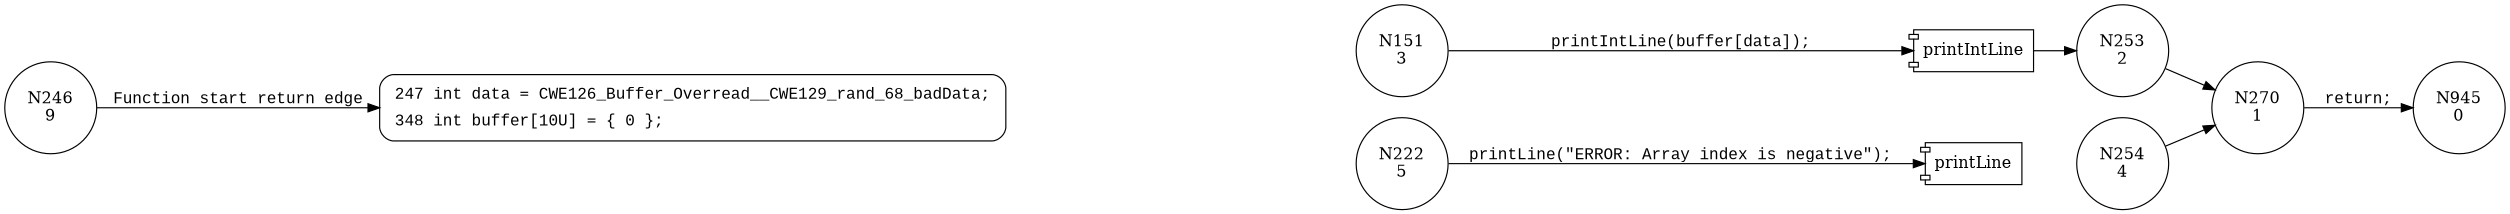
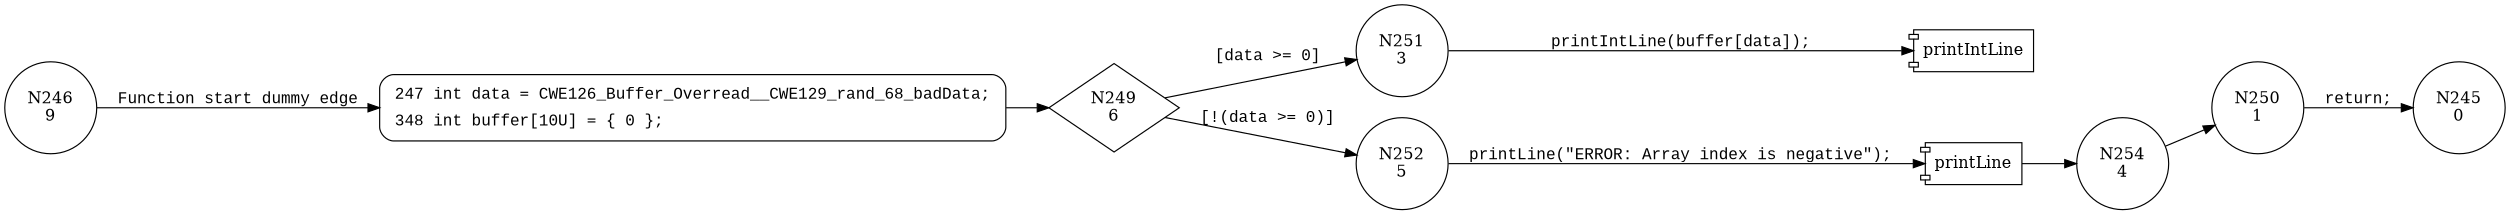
(1402, 51) -> (1402, 51)
(2123, 51) -> none
(238, 99) -> (238, 99)
none -> (1114, 108)
(2258, 108) -> (2258, 108)
(2459, 108) -> (2459, 108)
(1402, 164) -> (1402, 164)
none -> (2043, 164)
